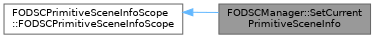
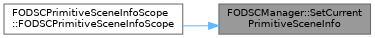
(206, 12) -> (196, 26)
